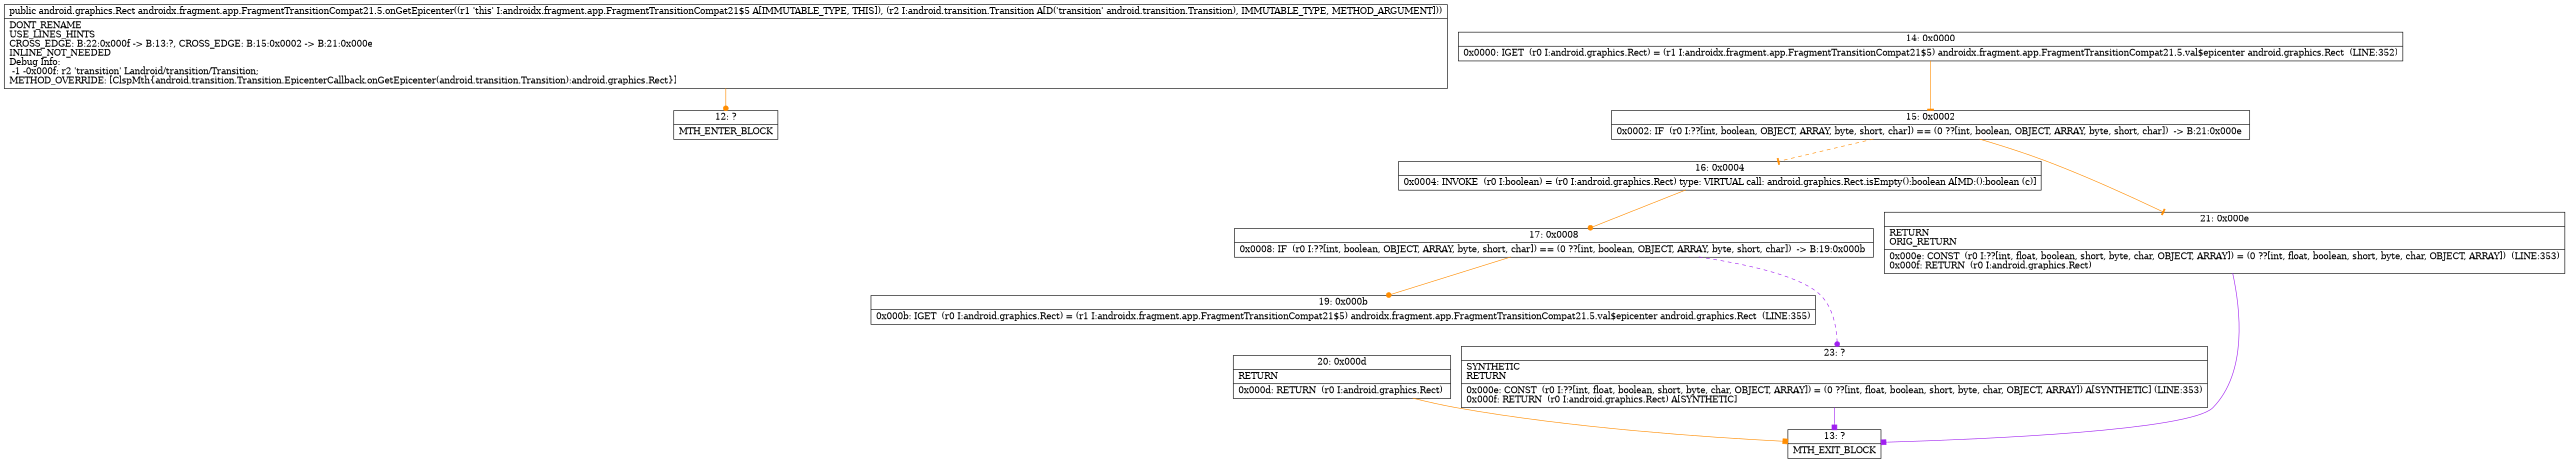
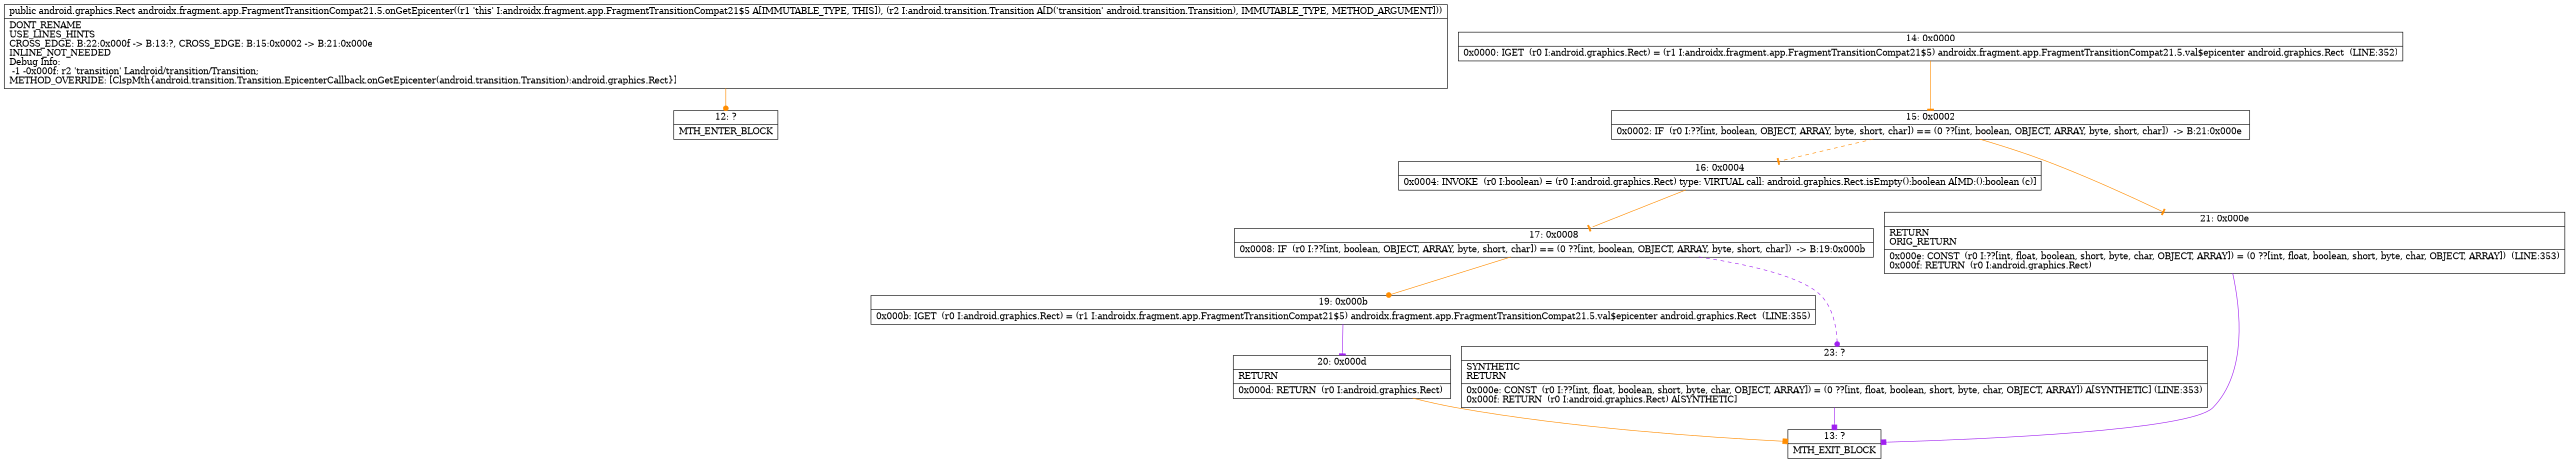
(1639, 208) -> (1639, 208)
none -> (1343, 338)
